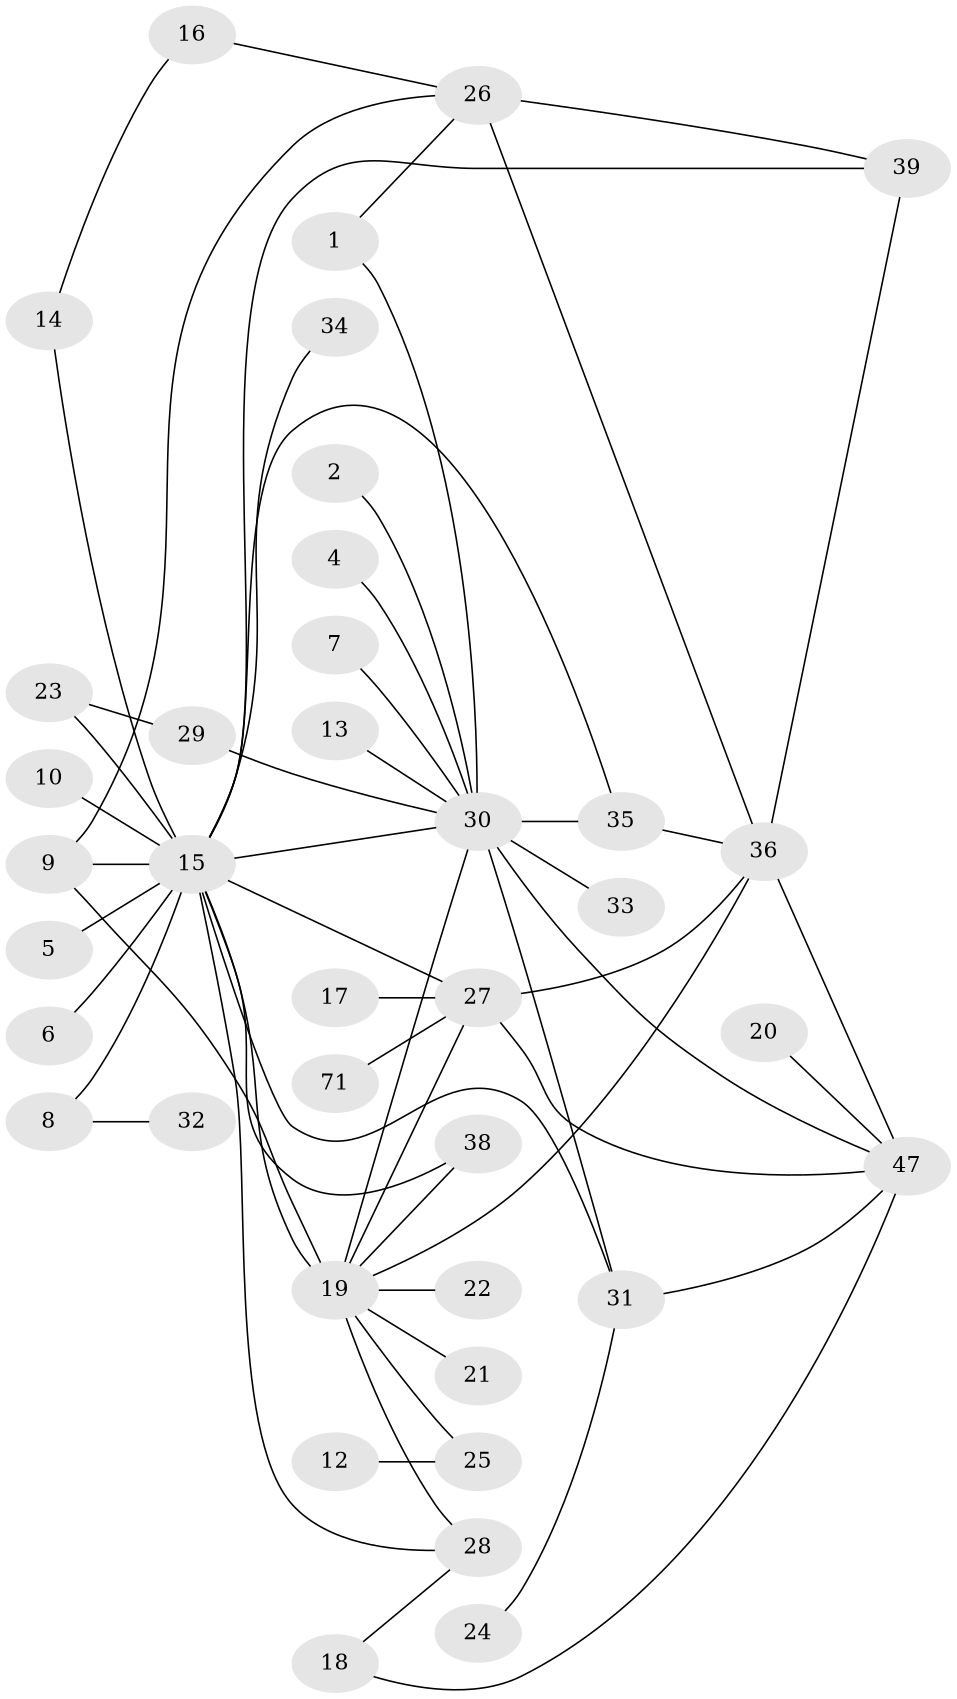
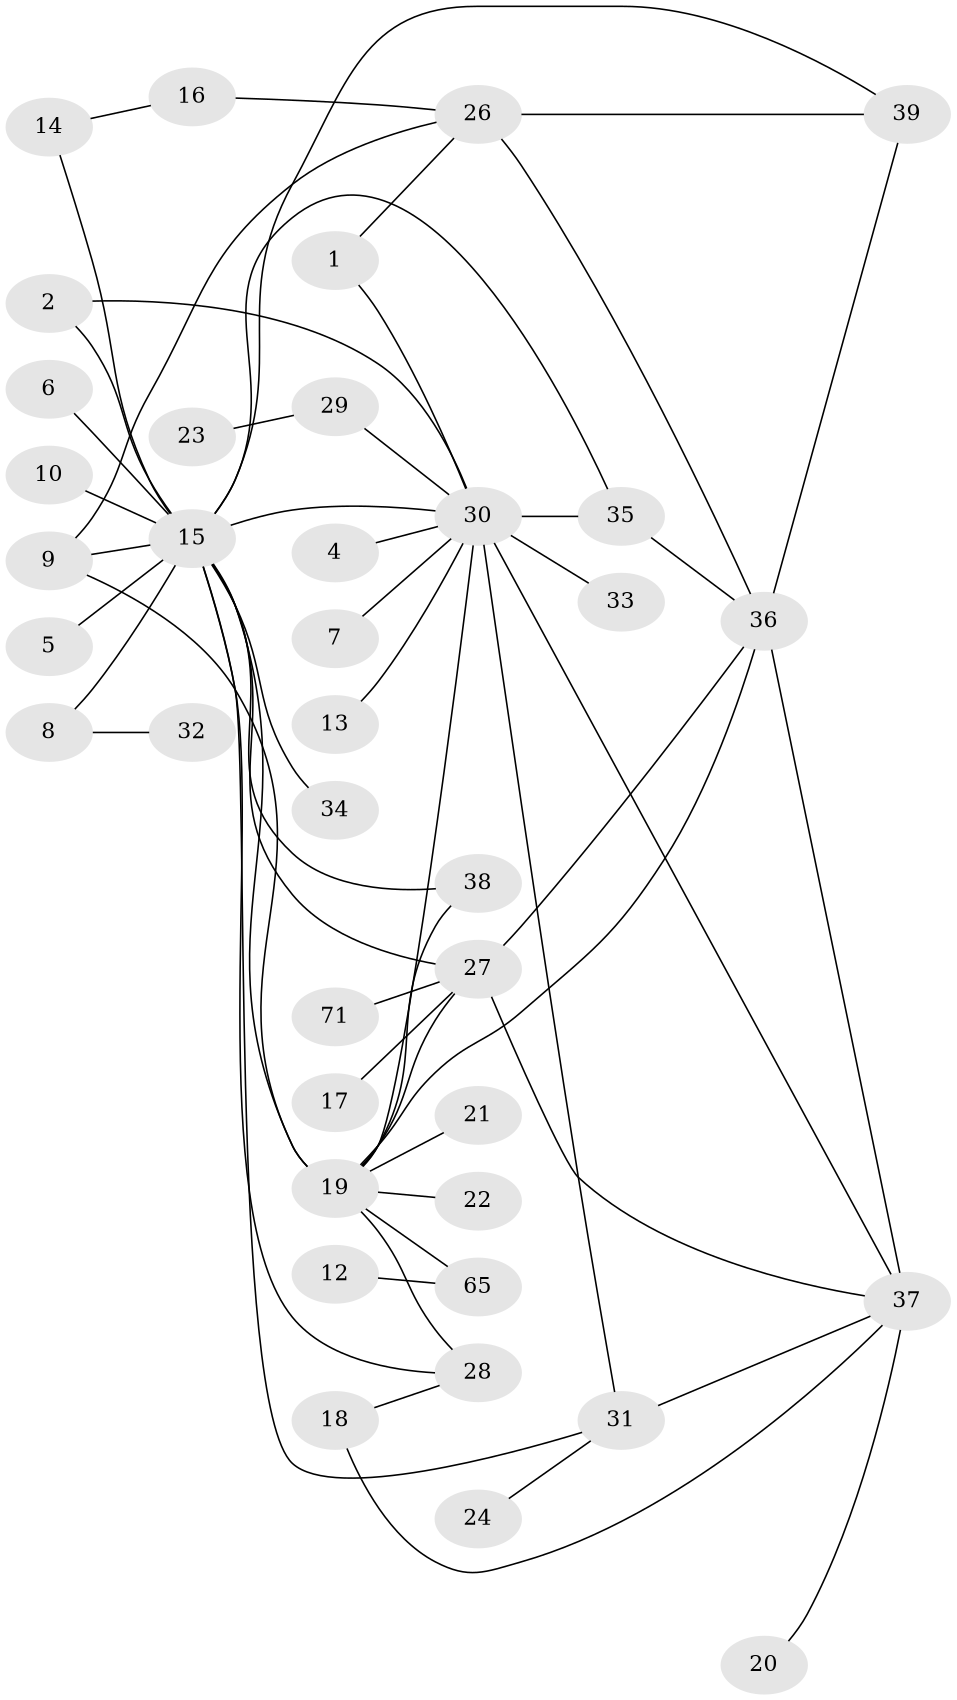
(125, 776) -> (124, 419)
(907, 1166) -> (907, 1301)
(478, 1462) -> (478, 1287)
